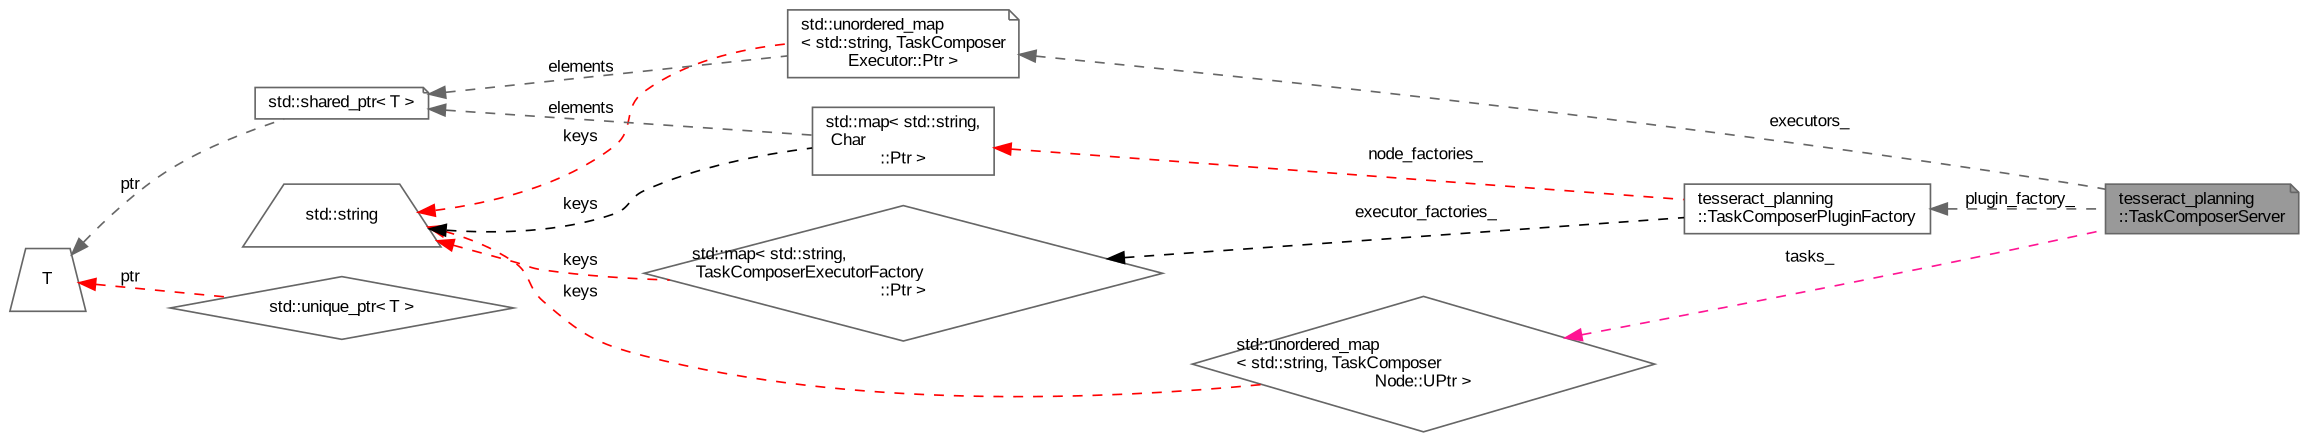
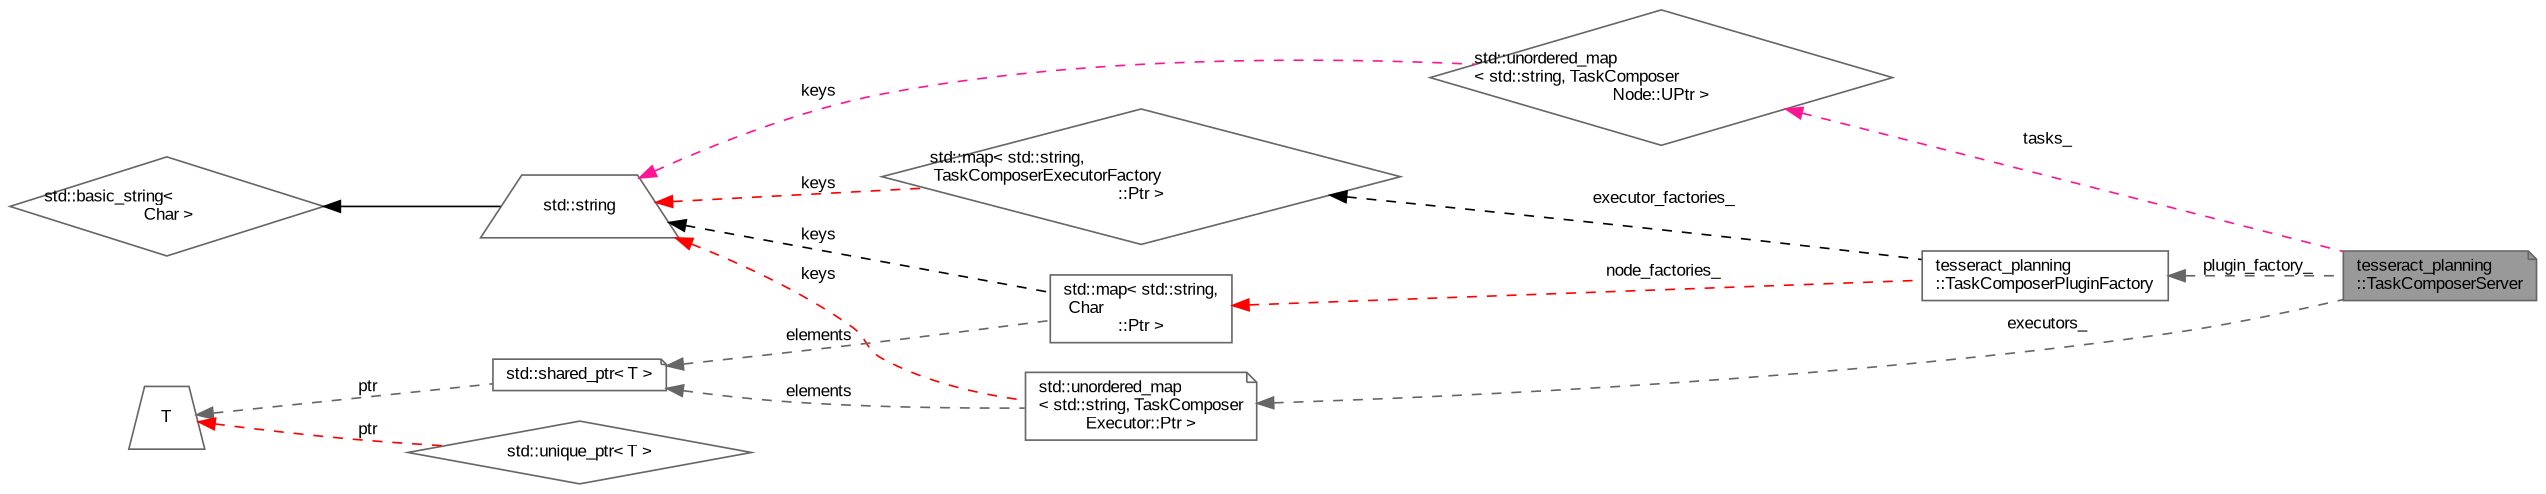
none -> (167, 206)
(831, 387) -> (1058, 71)
